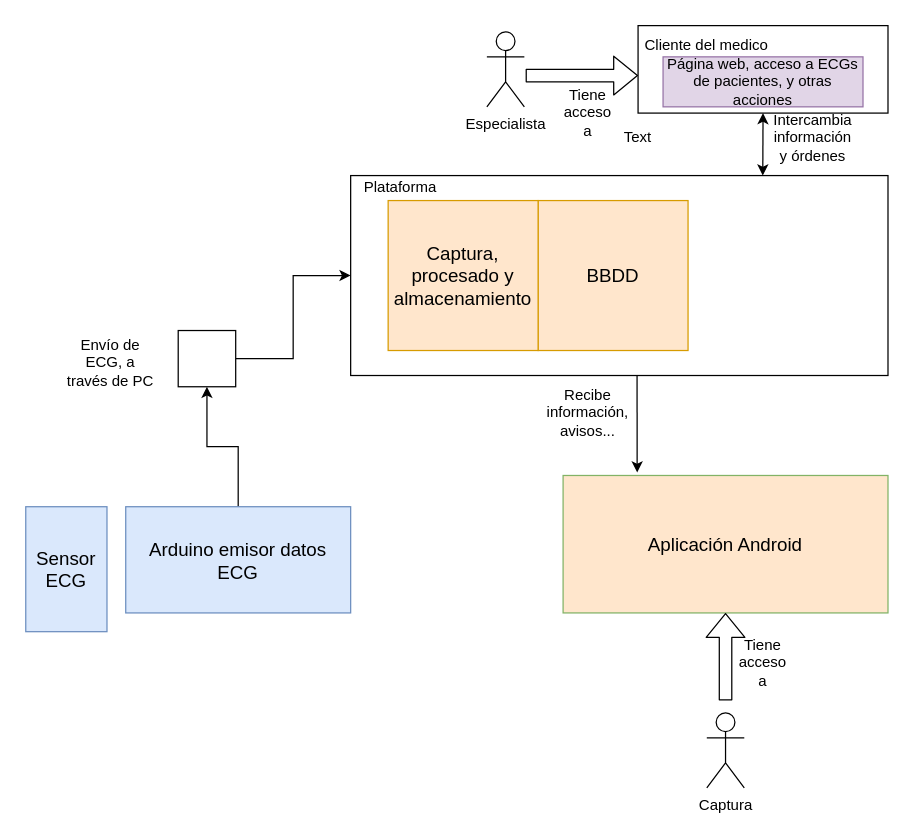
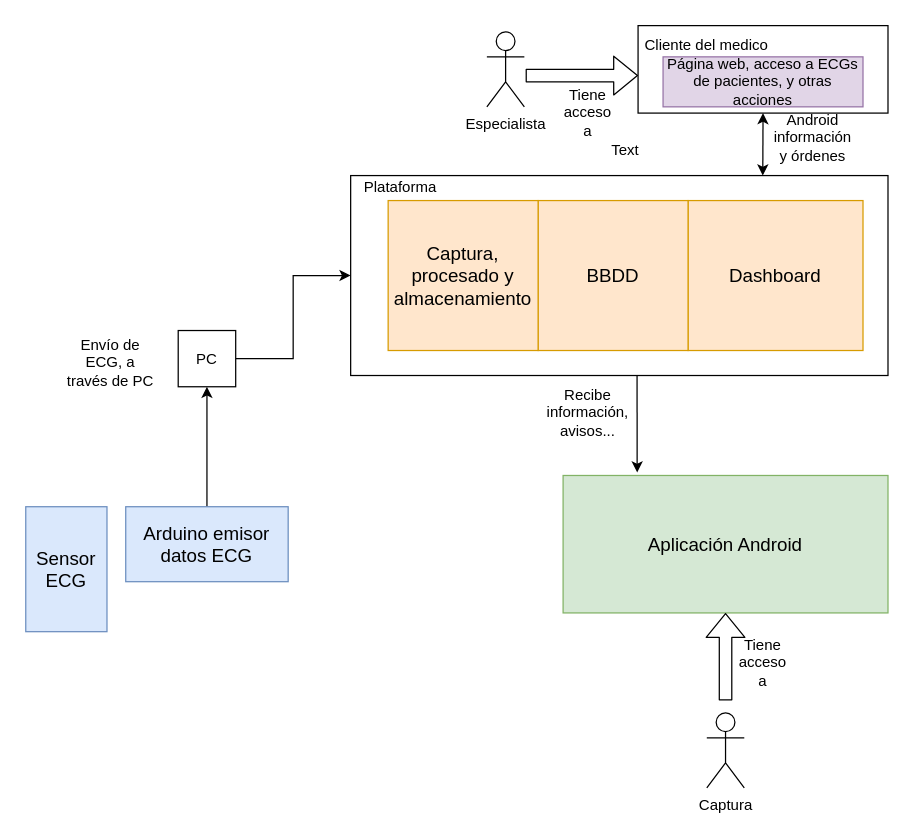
(638, 138) -> (626, 151)
(813, 138) -> (813, 138)
none -> (776, 276)
none -> (207, 359)
(726, 544) -> (726, 544)
(238, 560) -> (207, 544)
